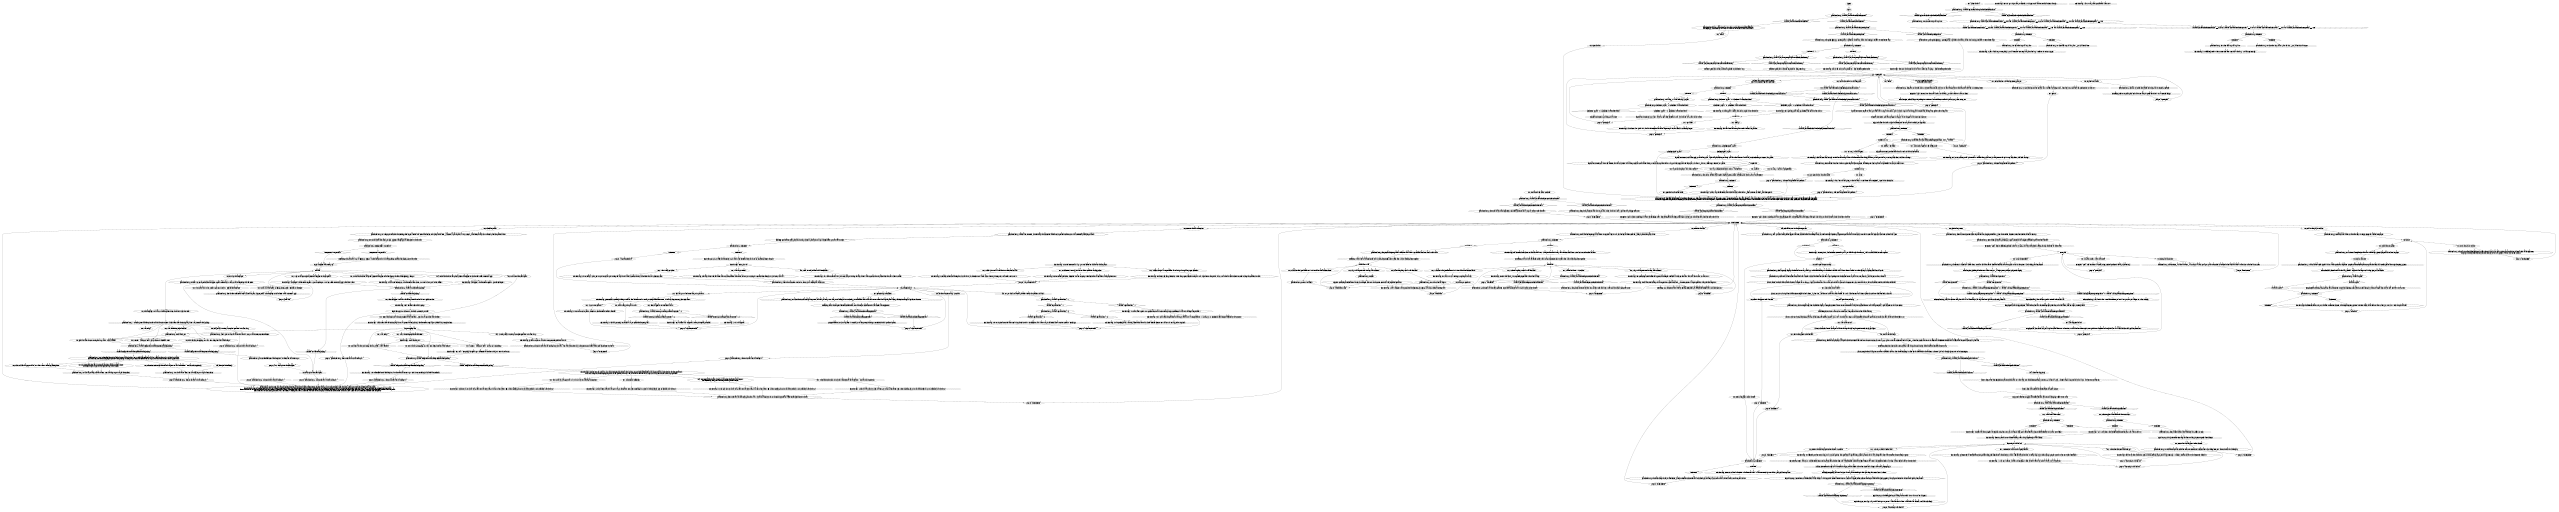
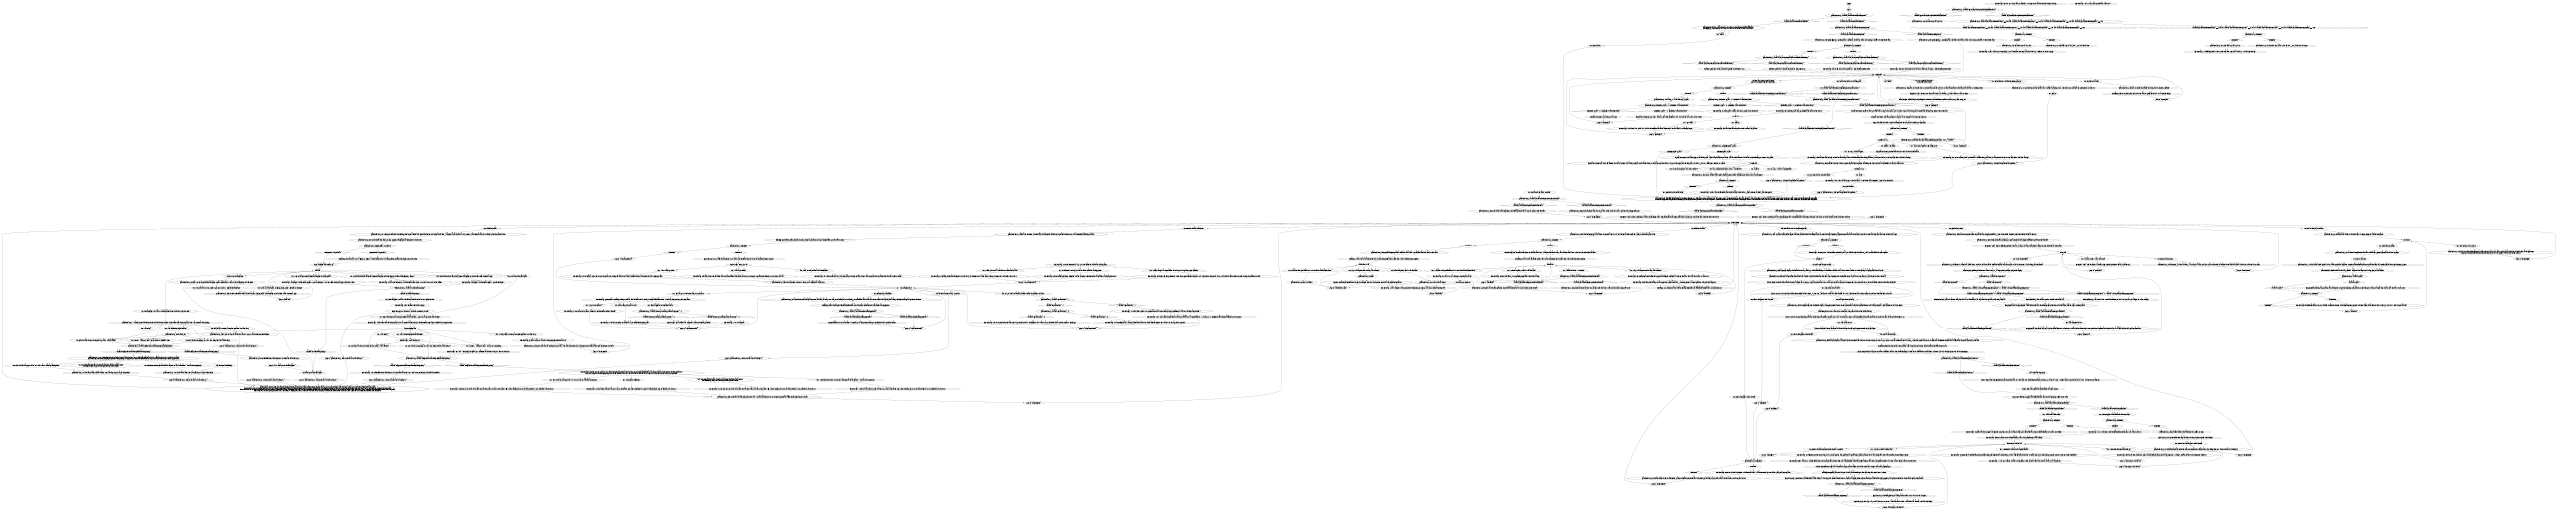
(1974, 4) -> none
(2466, 246) -> (2466, 246)
